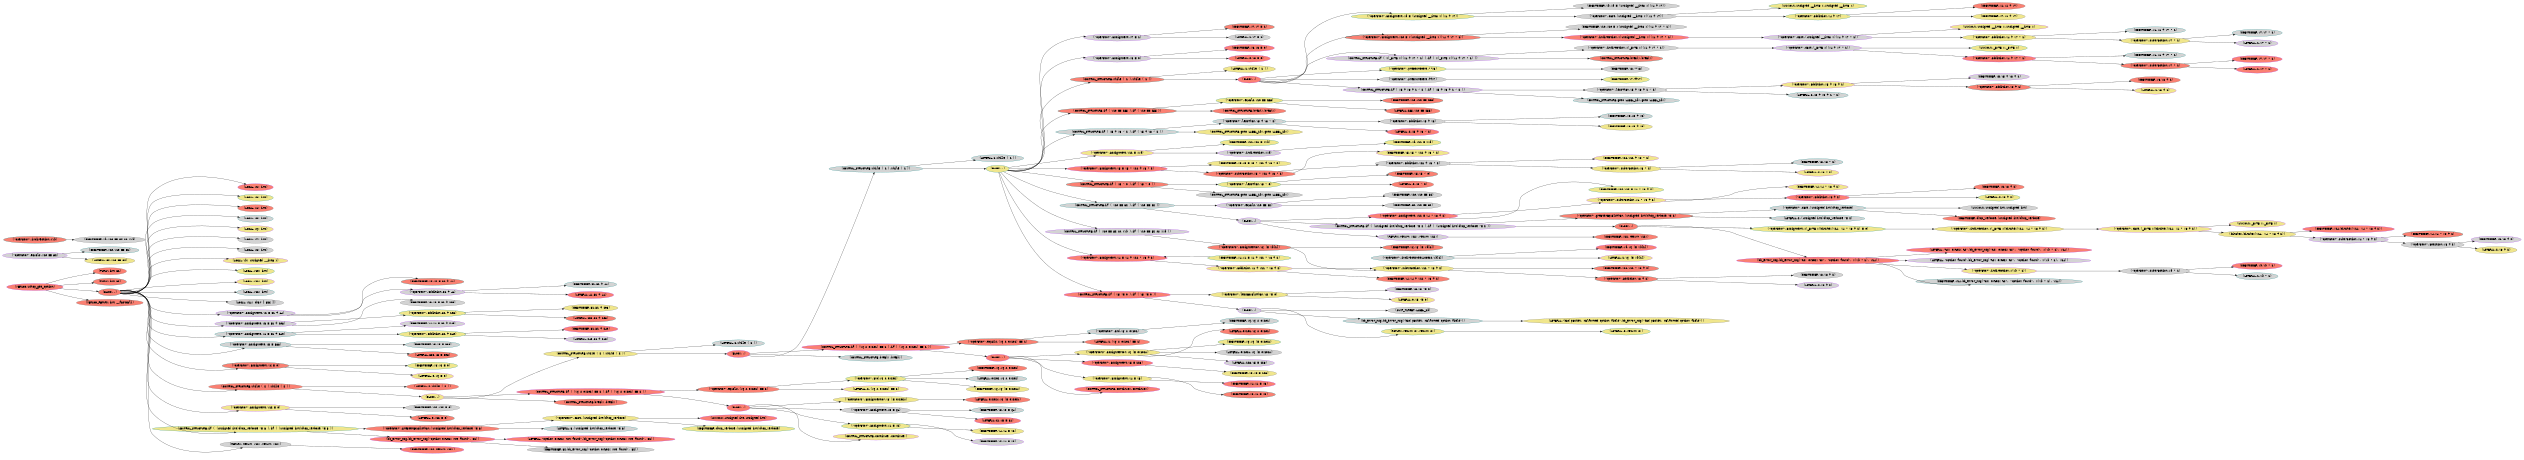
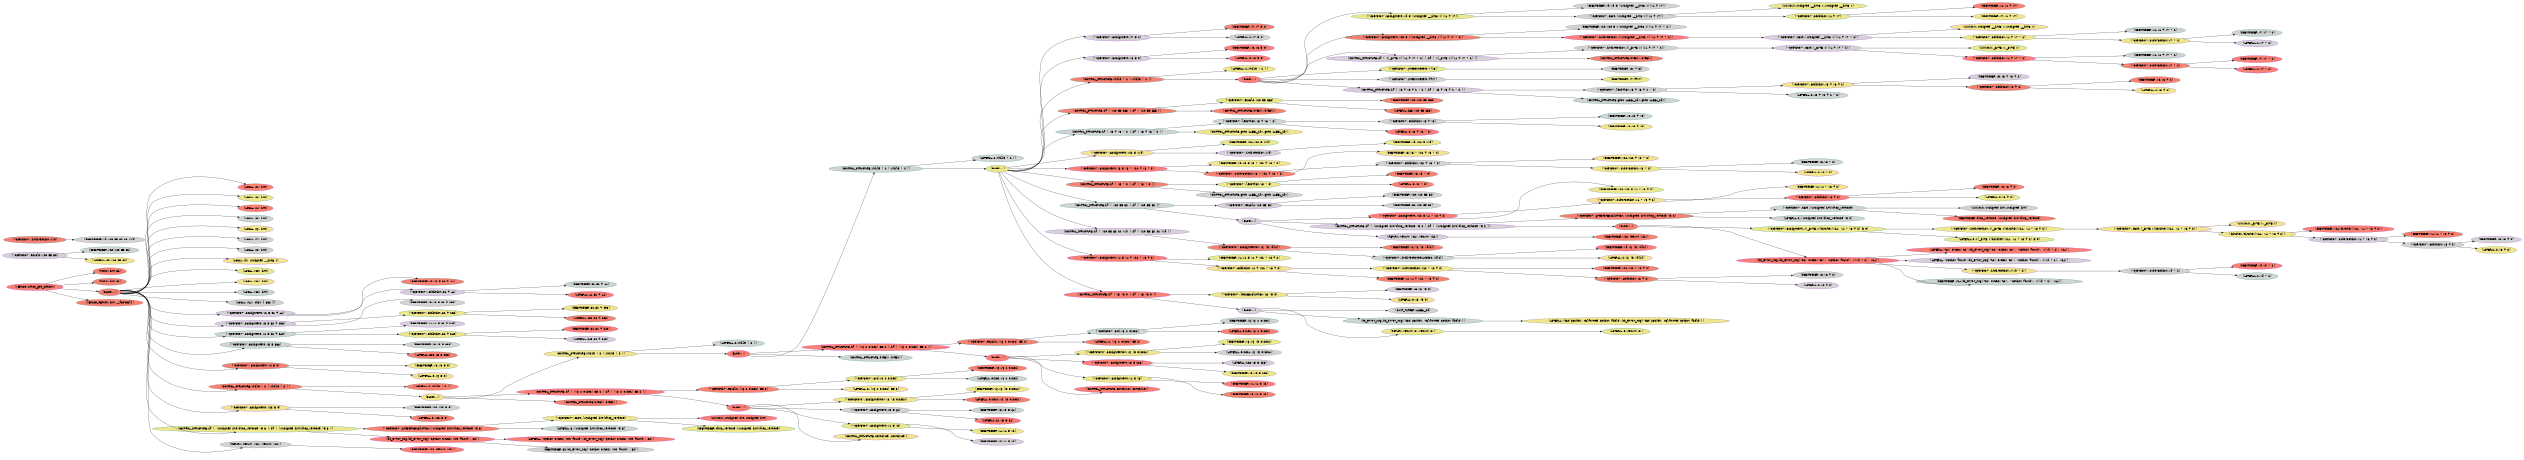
none -> (1999, 240)
(1188, 257) -> (1186, 259)
(1322, 267) -> (1325, 254)
(1184, 350) -> (1183, 332)
(1188, 358) -> (1188, 363)
(938, 383) -> (942, 395)
